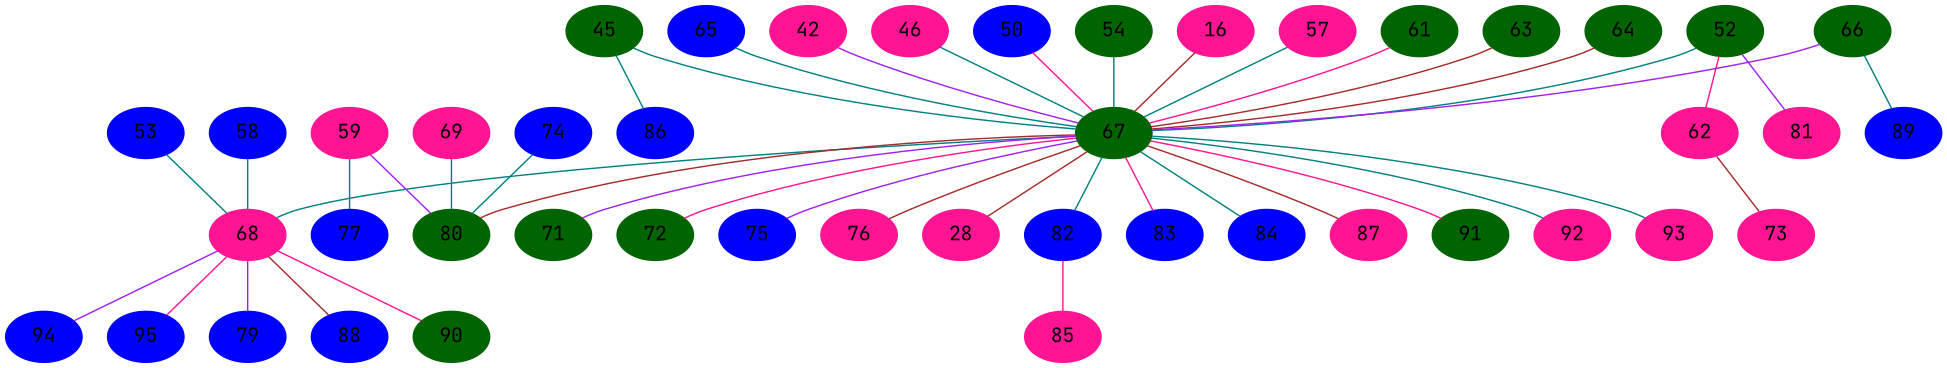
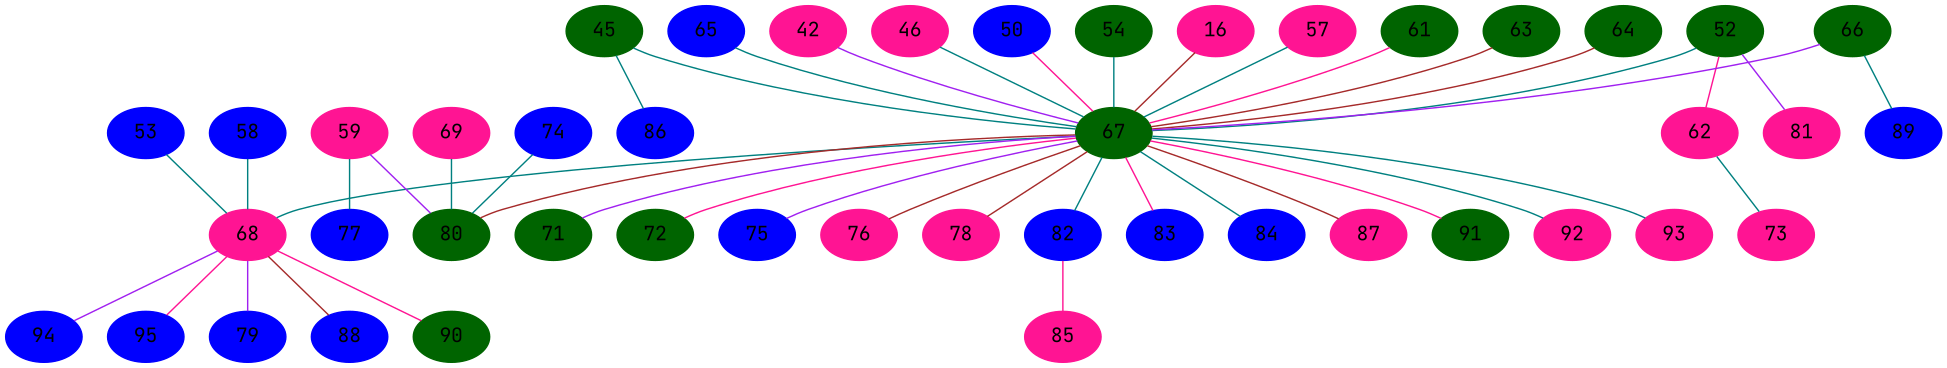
(1738, 184) -> (1738, 184)
(961, 235) -> (961, 235)
